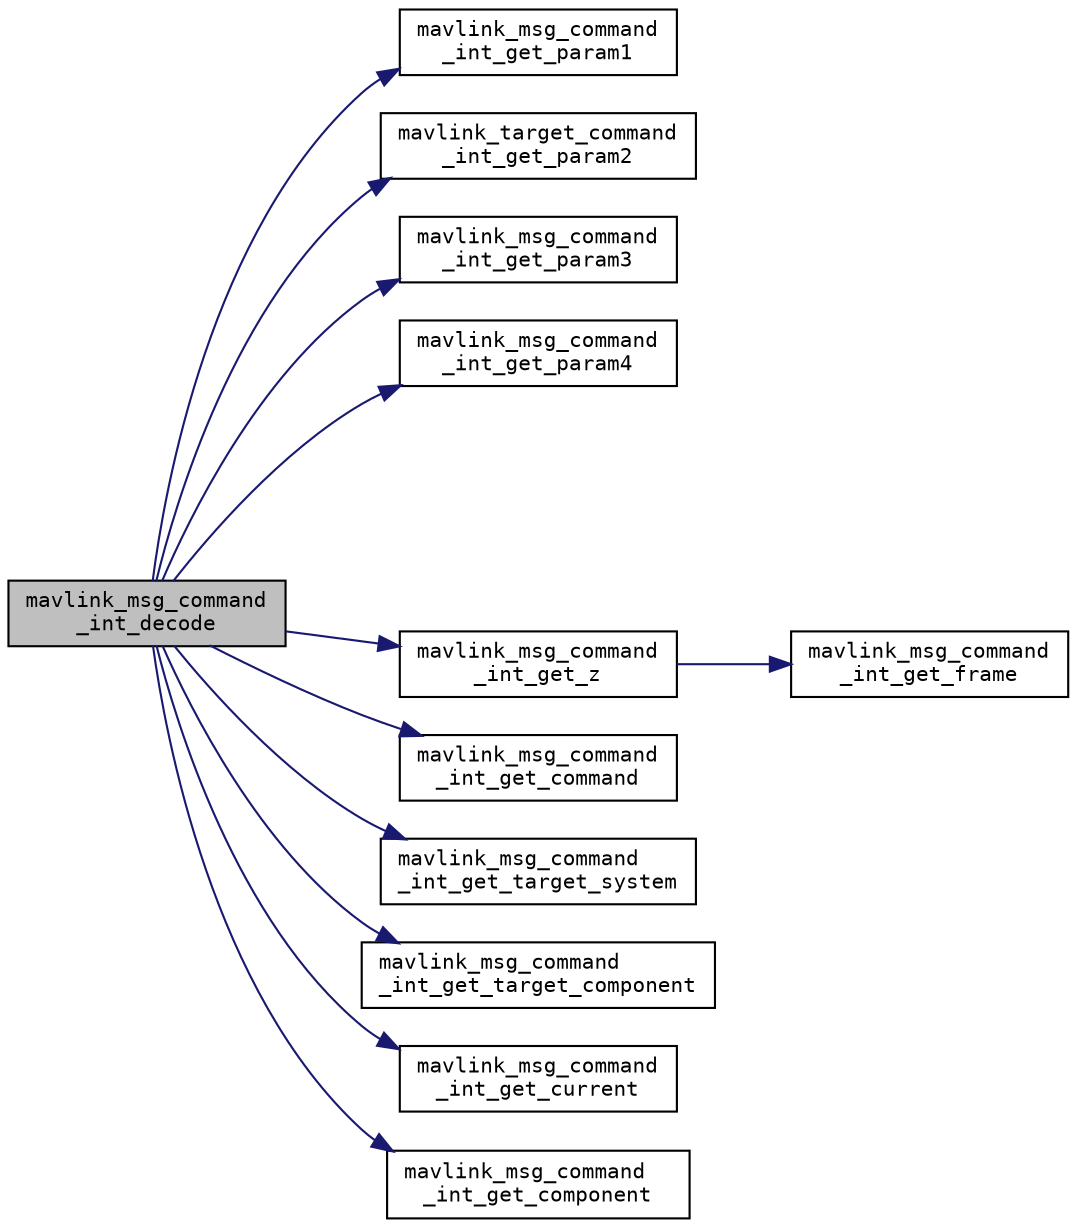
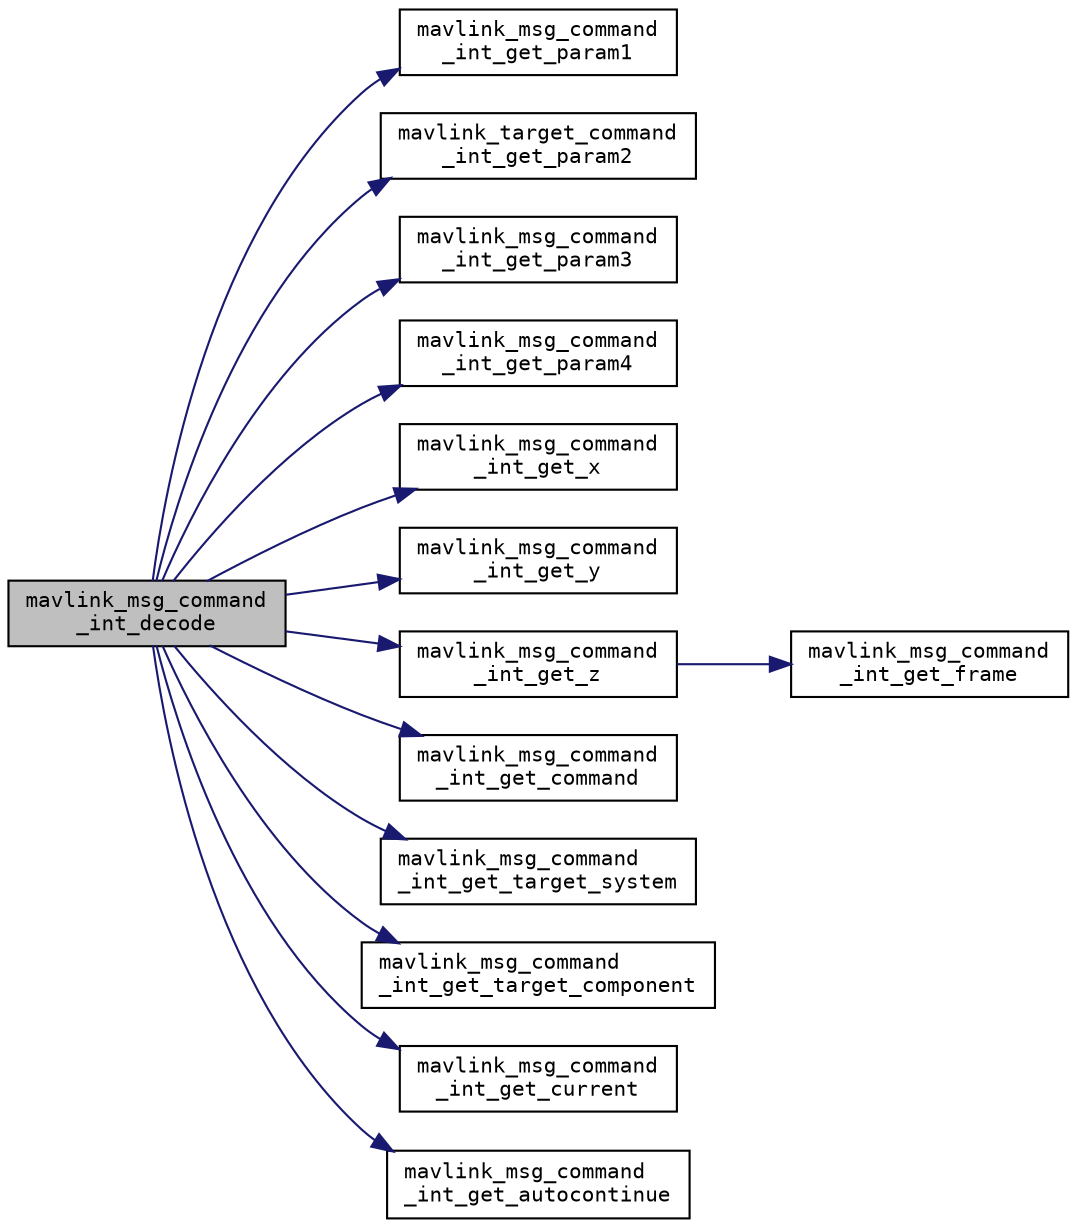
none -> (538, 457)
none -> (538, 561)
(538, 1185) -> (538, 1185)
